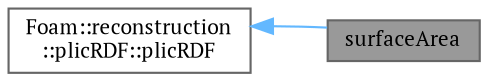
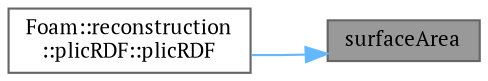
(300, 27) -> (279, 55)
